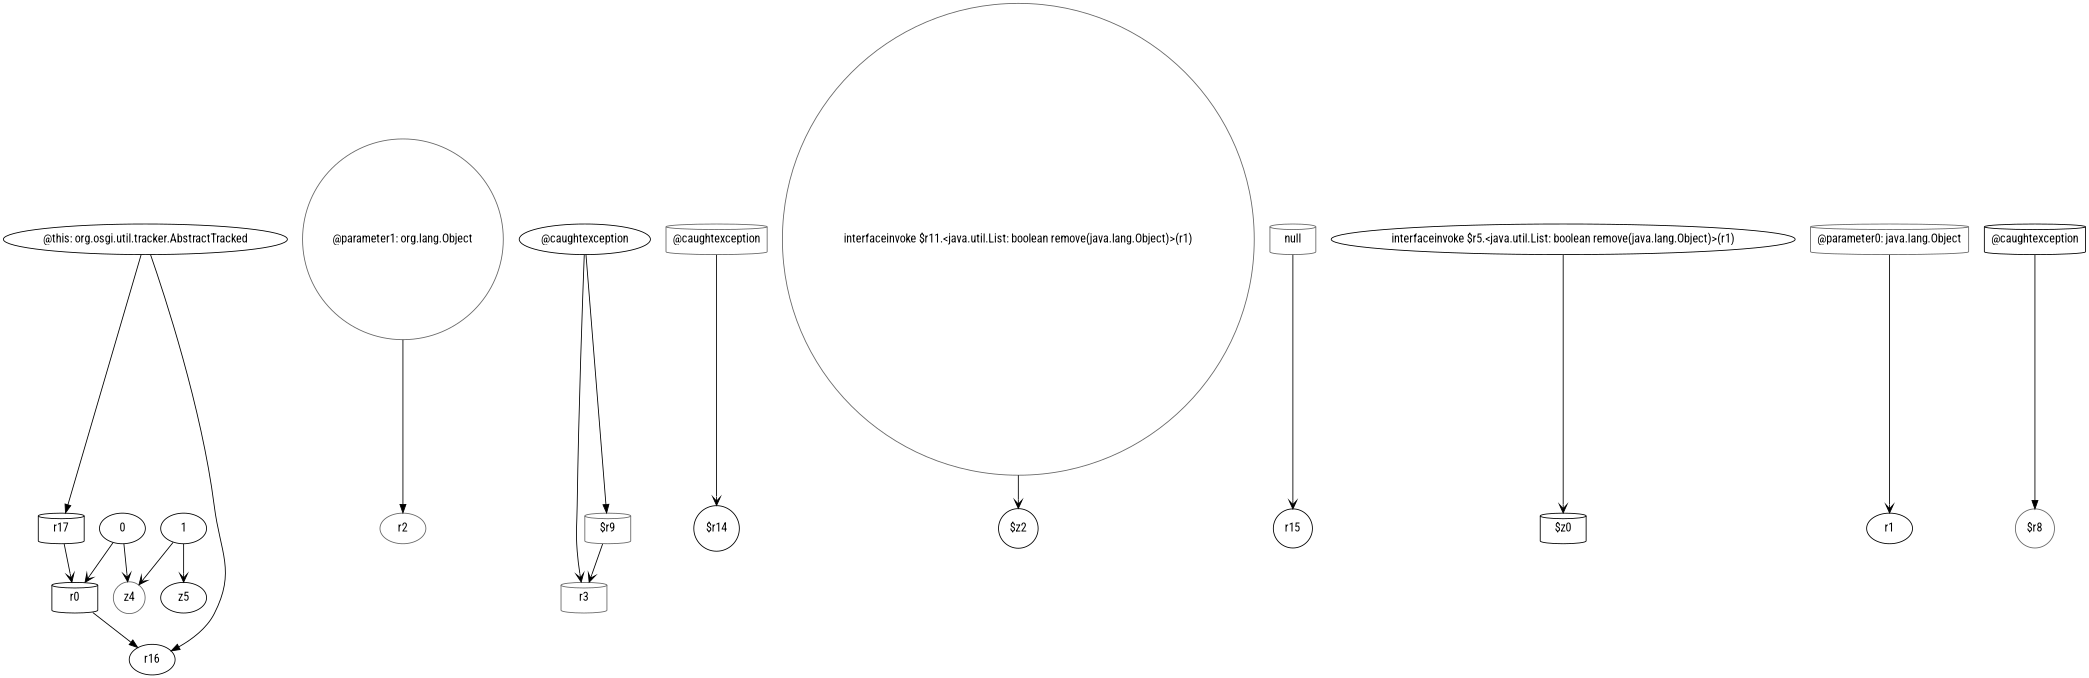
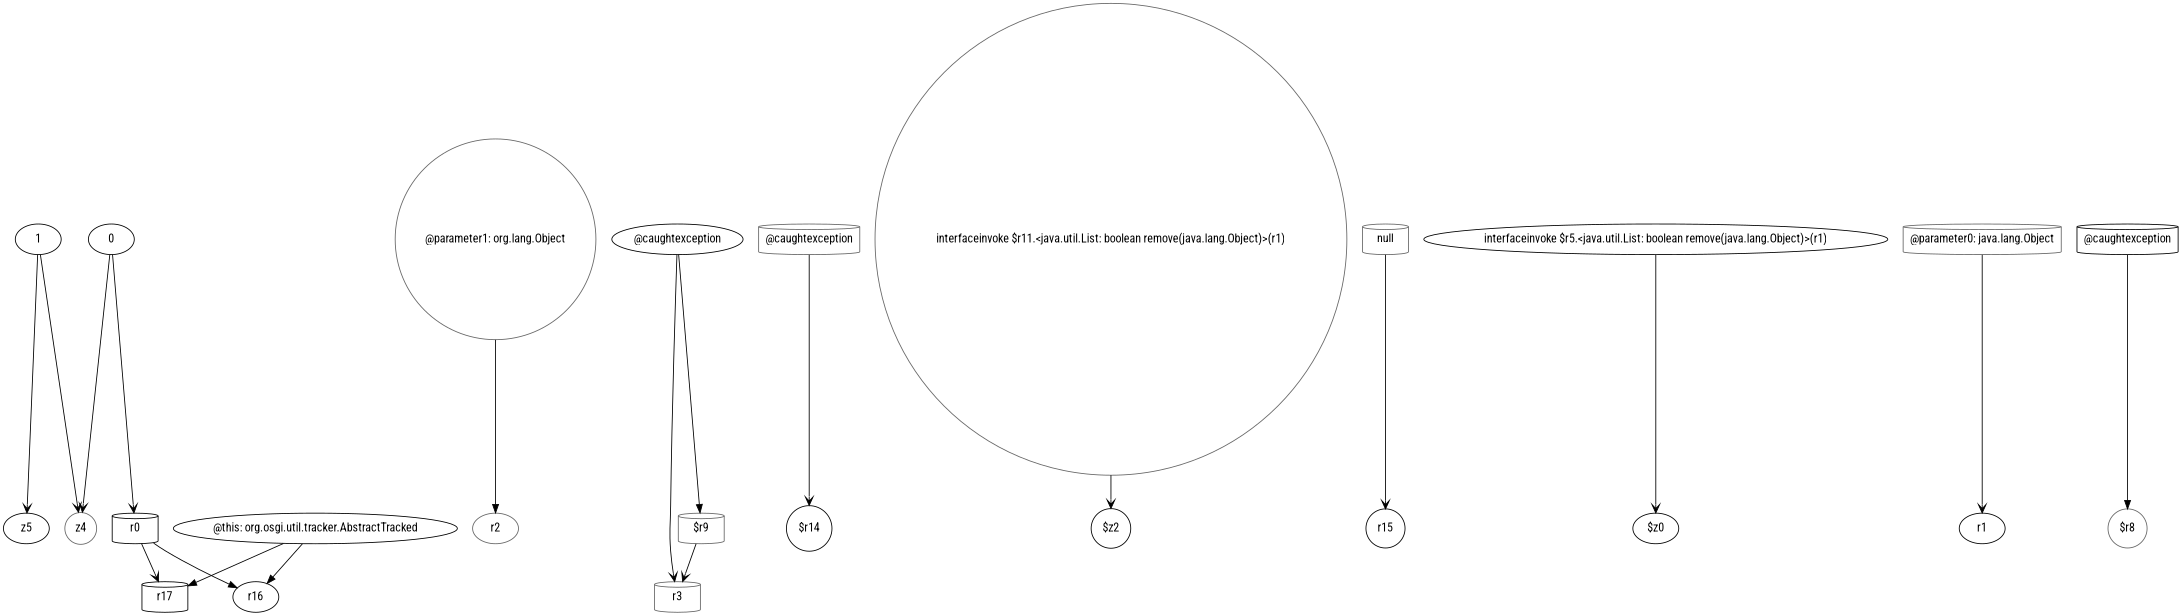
(1563, 528) -> (1656, 528)
(67, 559) -> (148, 559)
